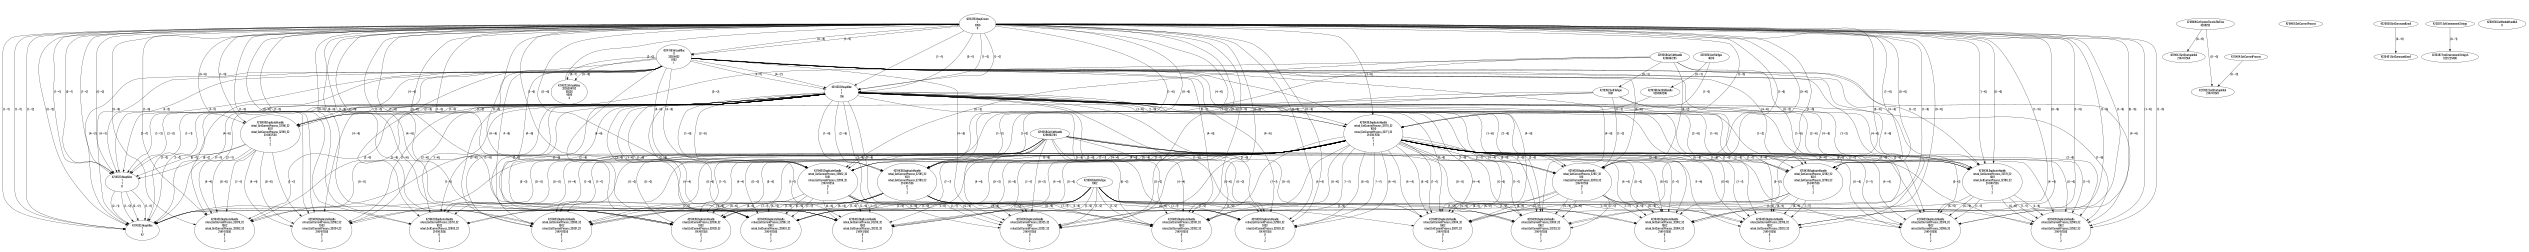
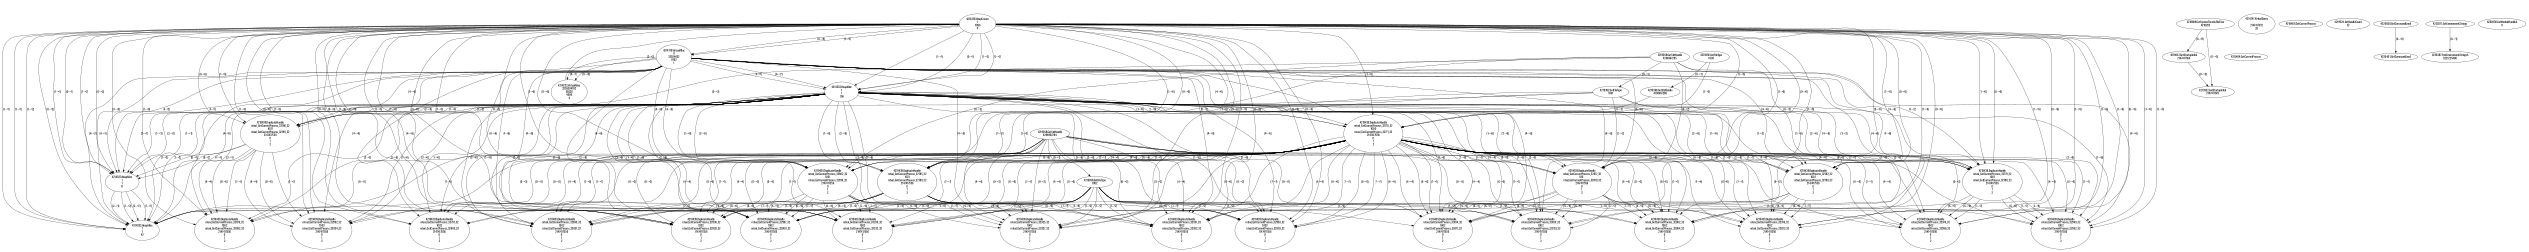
(2205, 24) -> (2205, 24)
none -> (2257, 24)
none -> (2348, 24)
(1711, 57) -> (1711, 57)
(2231, 73) -> (2198, 74)
(1660, 92) -> (1660, 92)
none -> (1051, 157)
